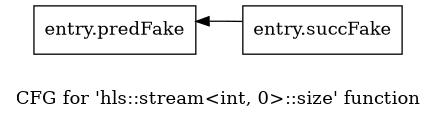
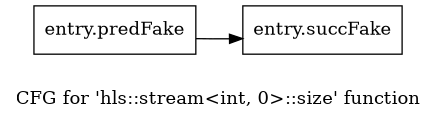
(226, 21) -> (213, 39)
